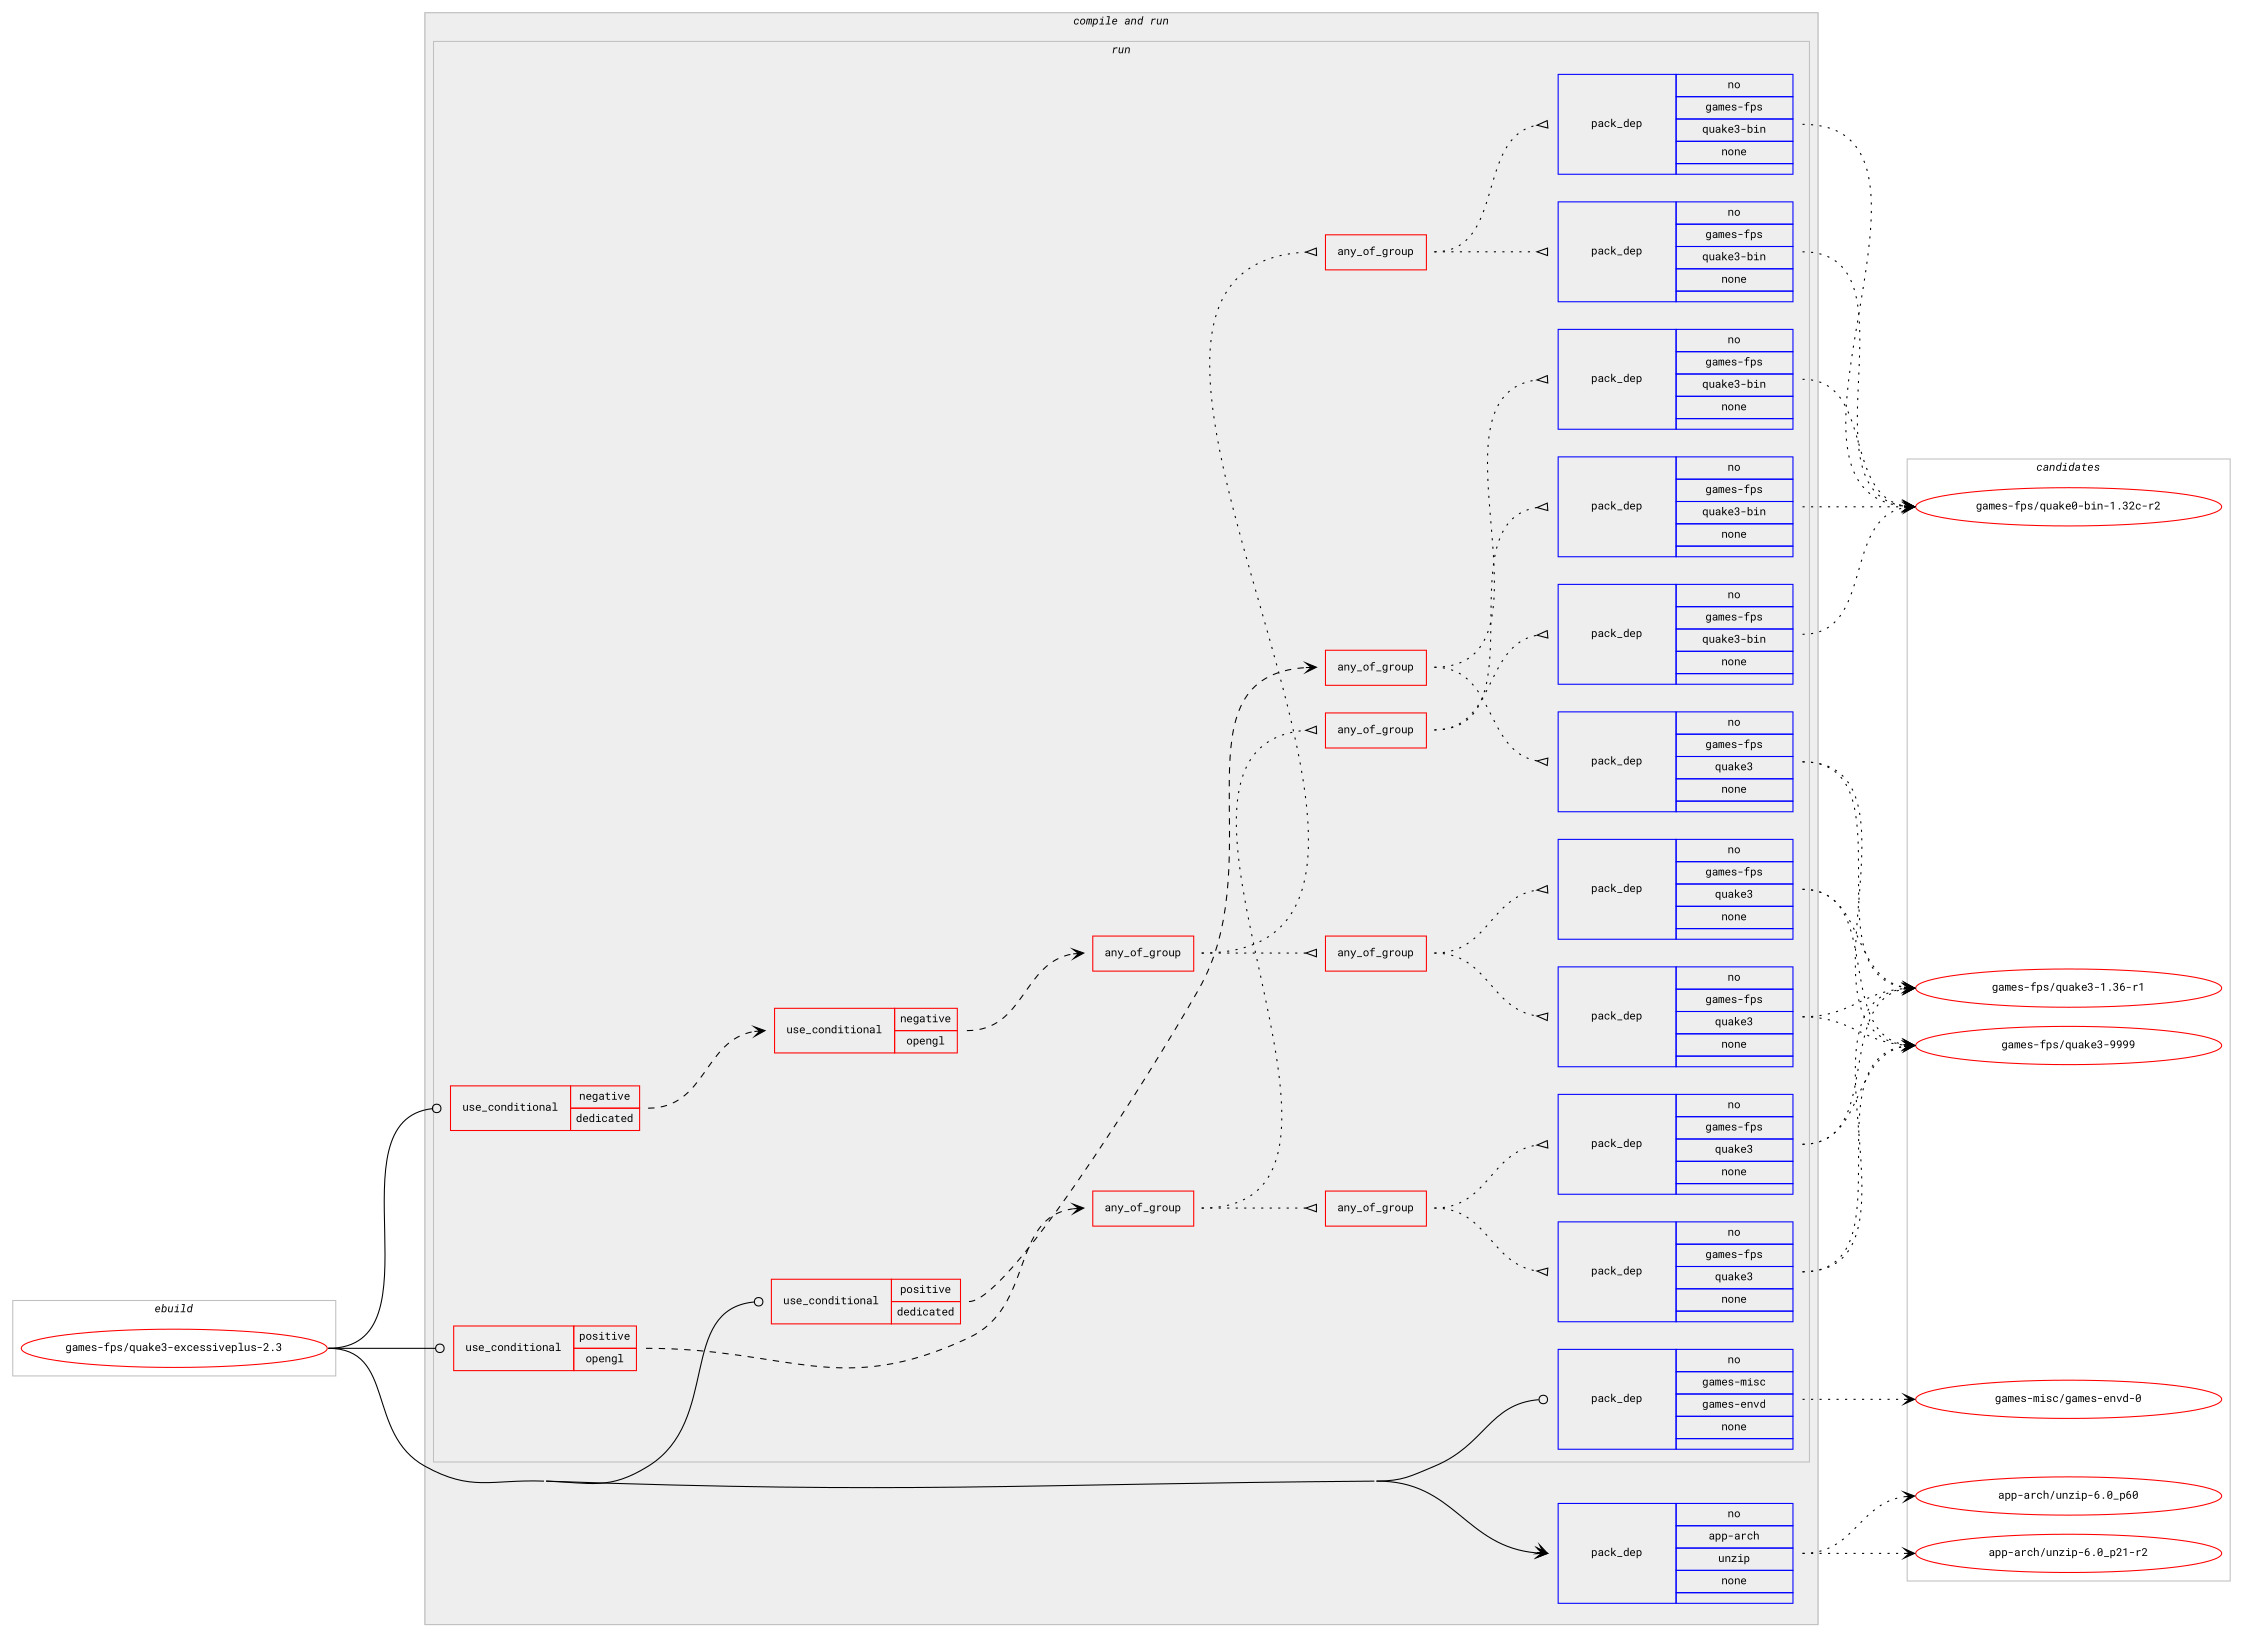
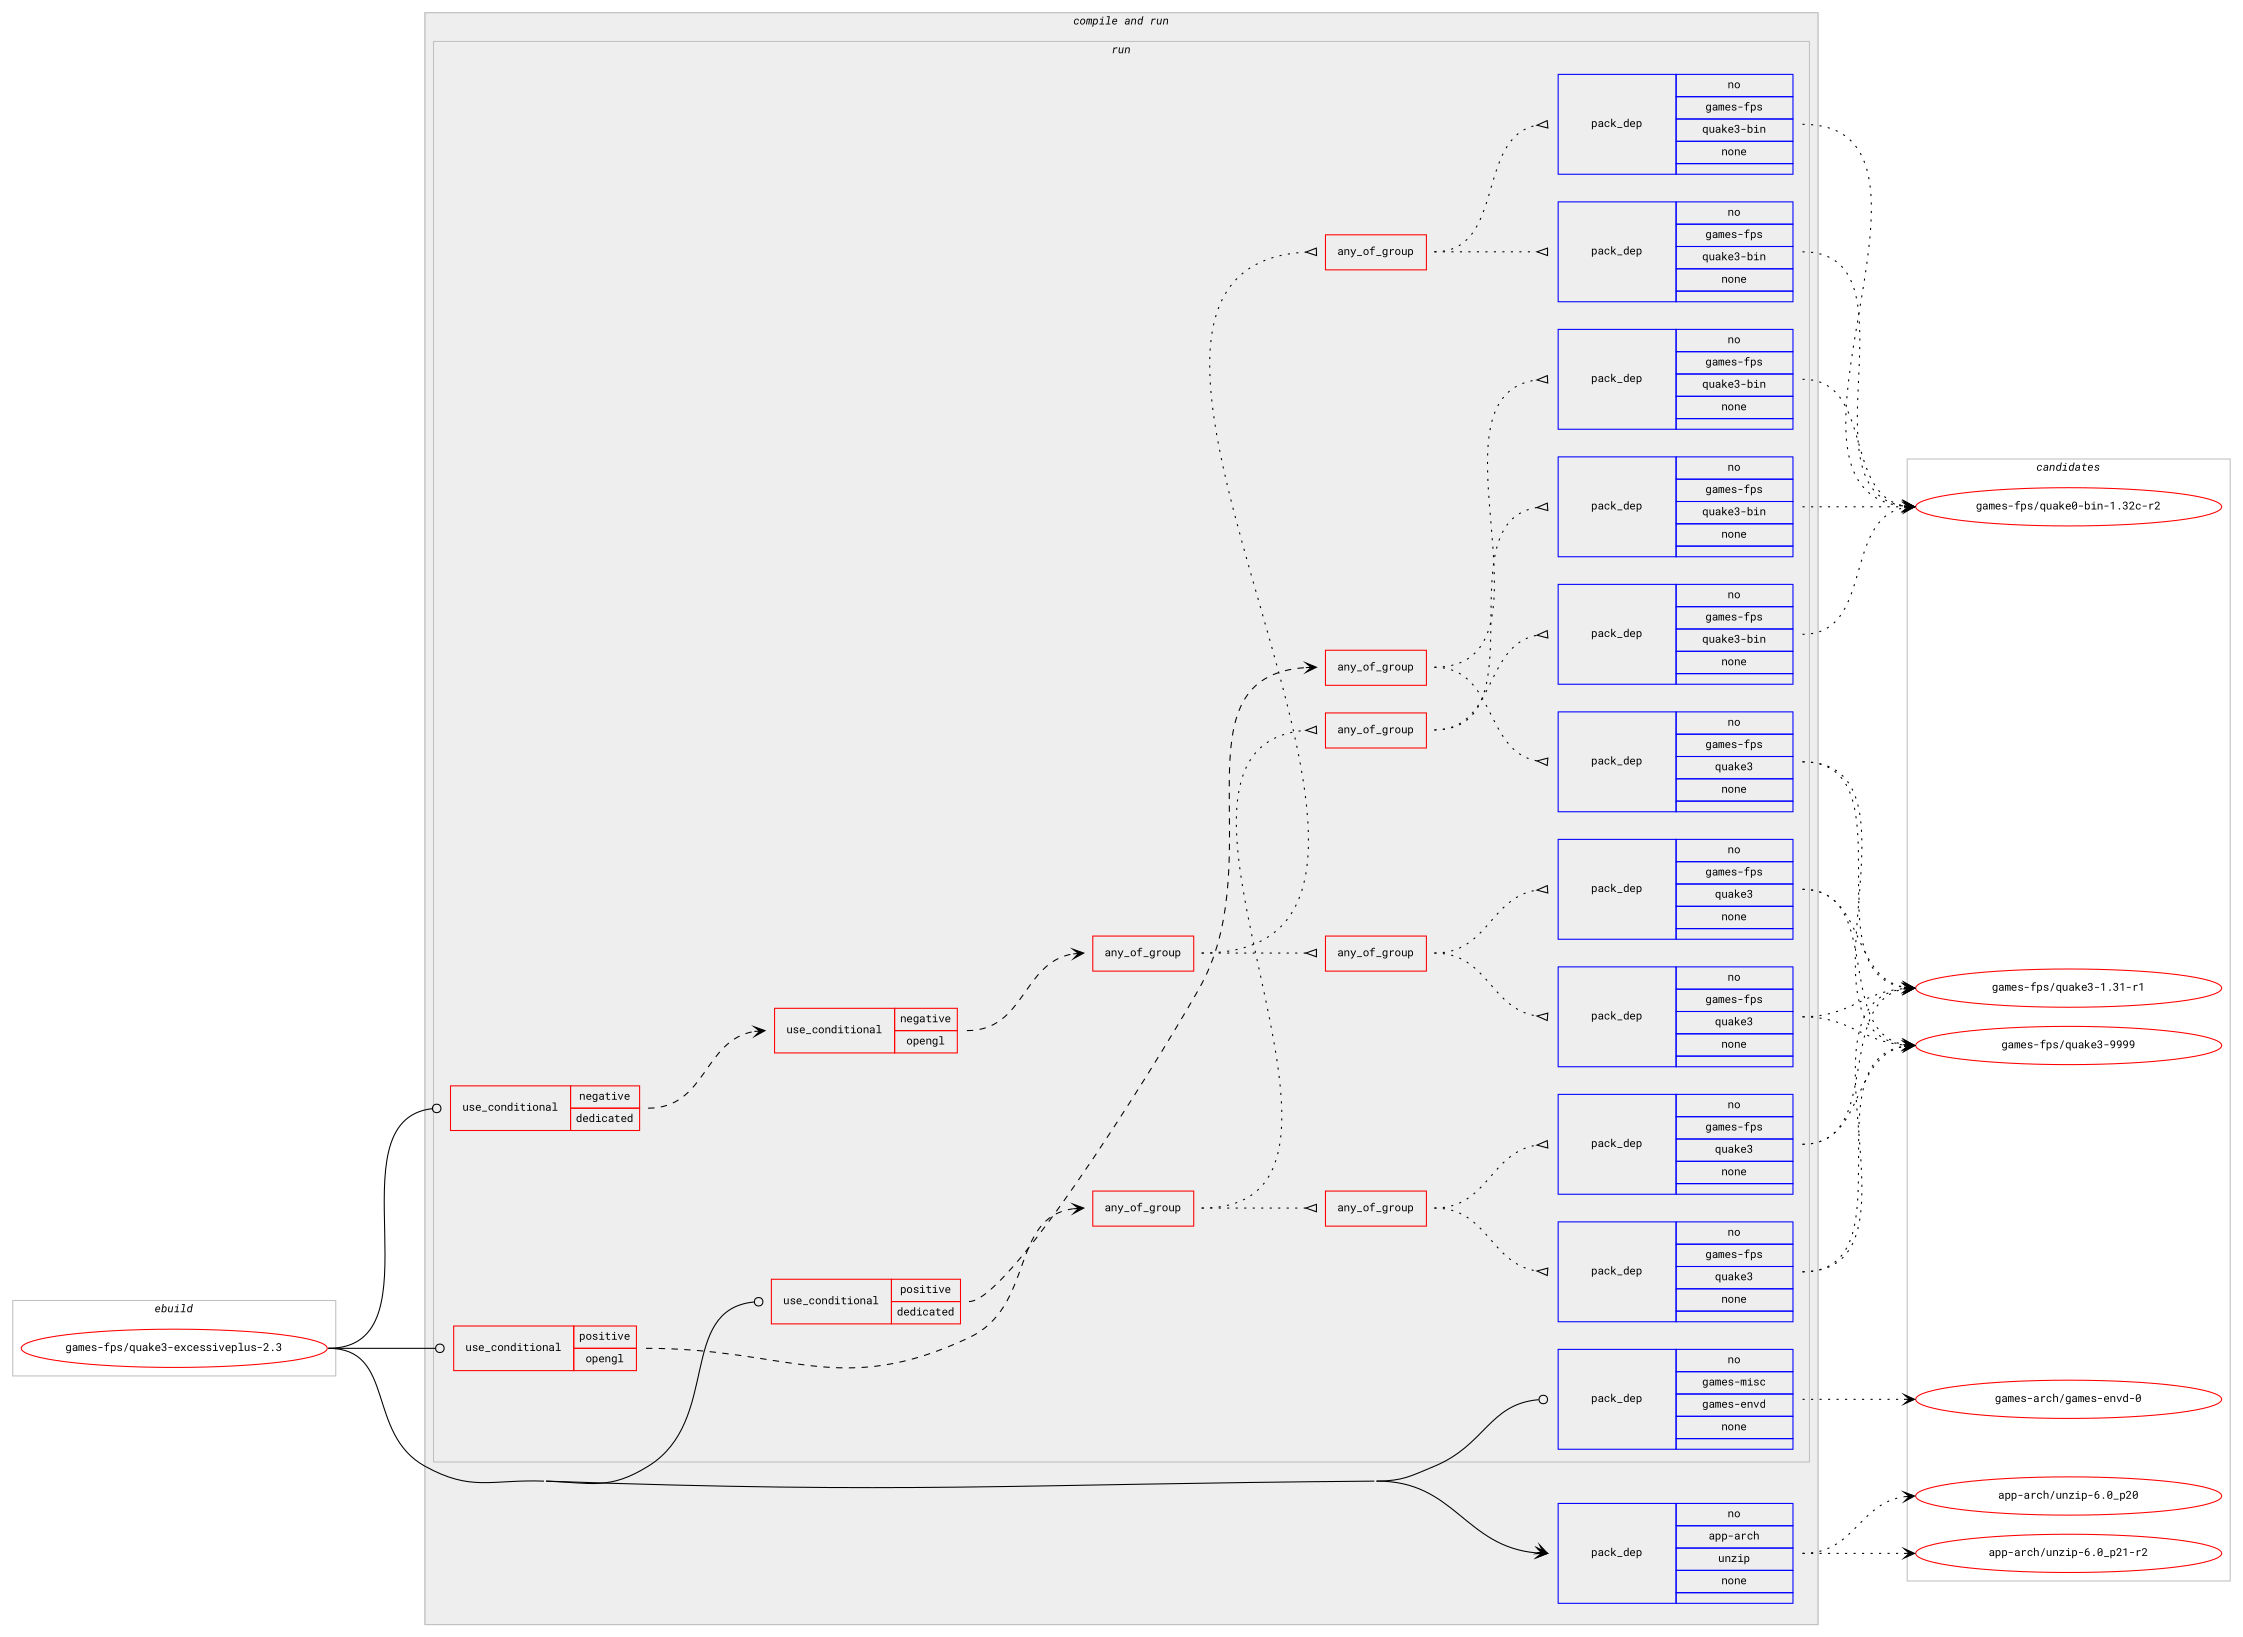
(2069, 988) -> (2069, 988)
(2069, 1399) -> (2069, 1399)
(2069, 1496) -> (2069, 1496)
